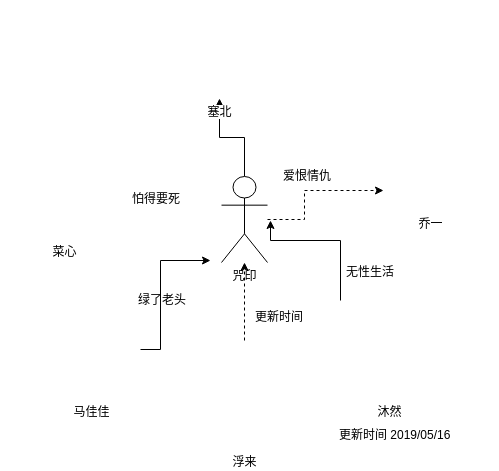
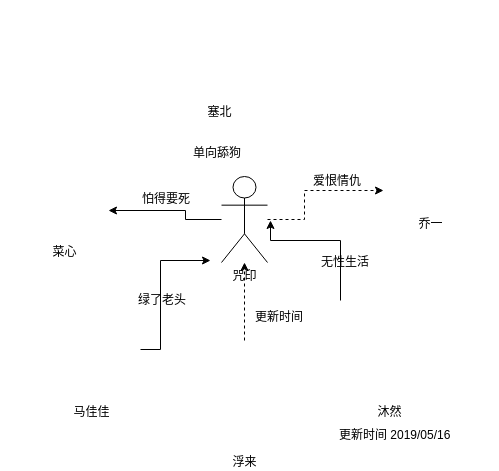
(242, 138) -> none
none -> (222, 154)
(312, 177) -> (342, 182)
(161, 200) -> (171, 200)
none -> (173, 211)
(371, 273) -> (346, 263)
